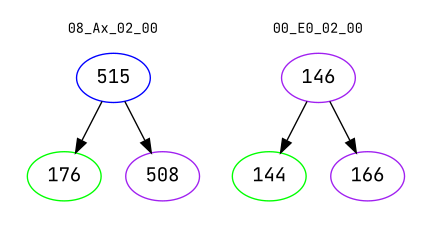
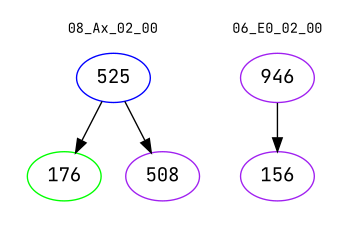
(318, 29) -> (278, 29)
(113, 78) -> (113, 78)
(318, 78) -> (277, 78)
(269, 176) -> none
(368, 176) -> (277, 176)
